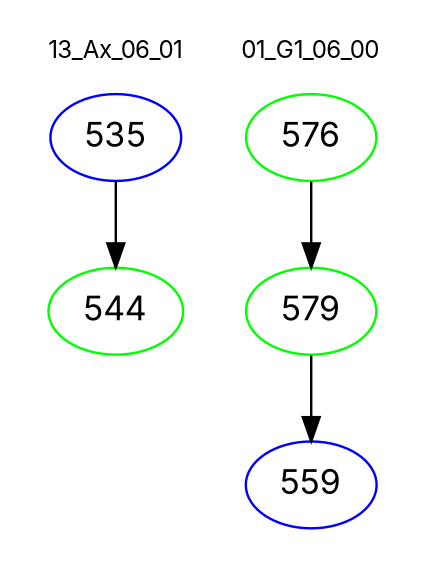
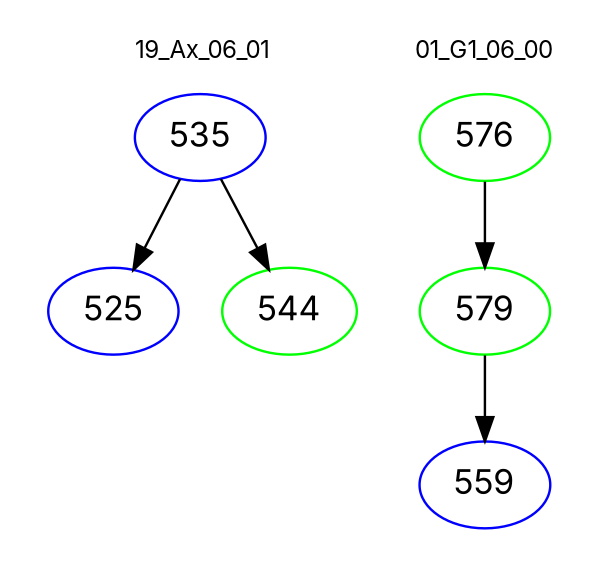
(116, 52) -> (203, 52)
none -> (113, 311)
